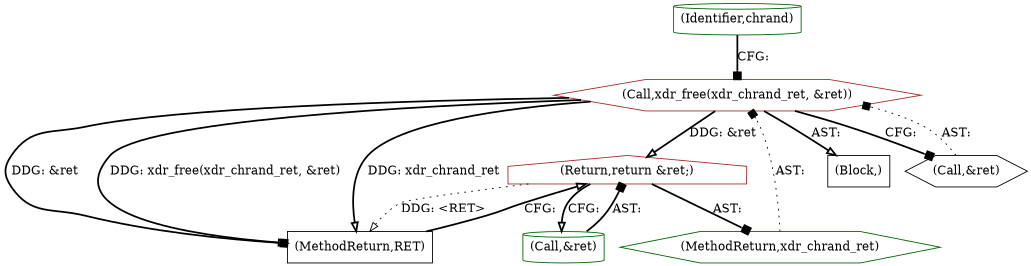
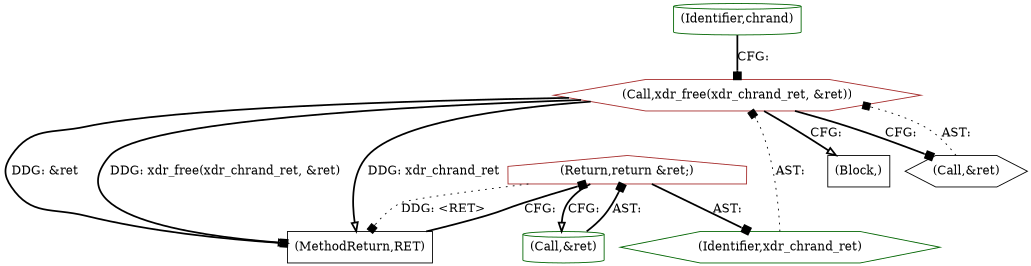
(685, 132) -> none
(828, 133) -> (828, 133)
(448, 195) -> (448, 195)
(502, 210) -> (502, 210)
(780, 247) -> (780, 247)
